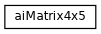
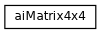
(50, 17) -> (50, 17)
